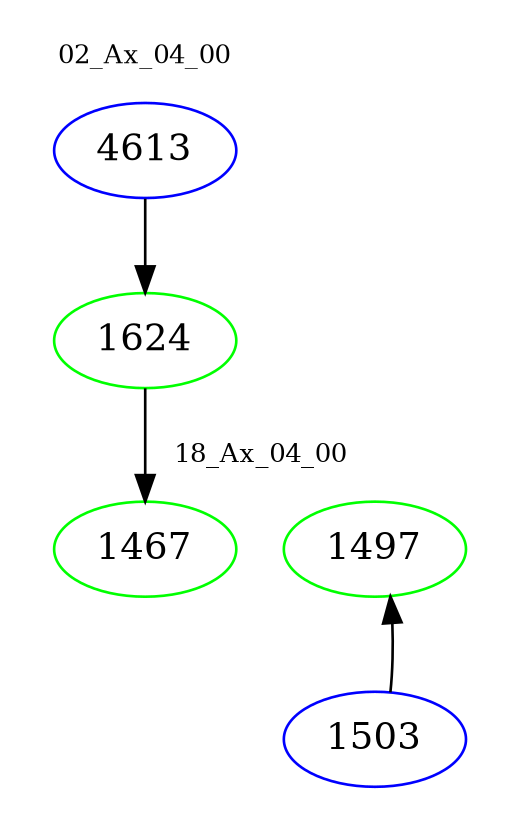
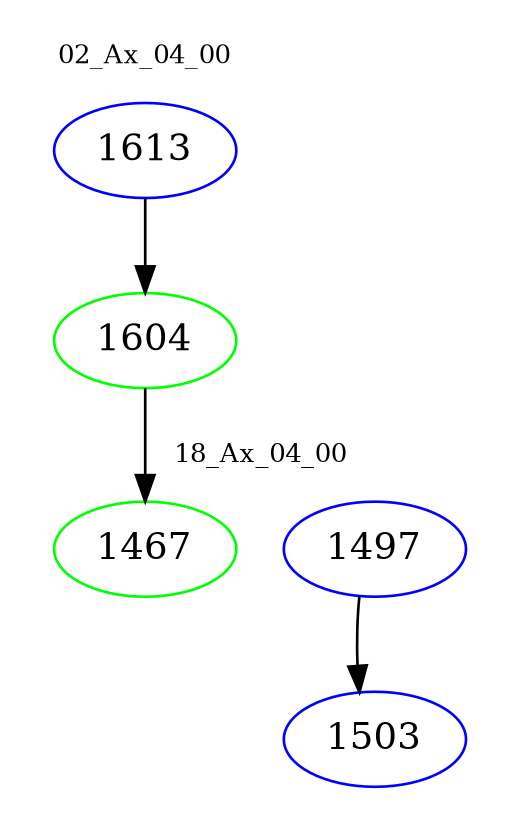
(145, 150) -> (145, 150)
(145, 341) -> (145, 341)
(375, 549) -> (375, 549)
(393, 658) -> (357, 631)
